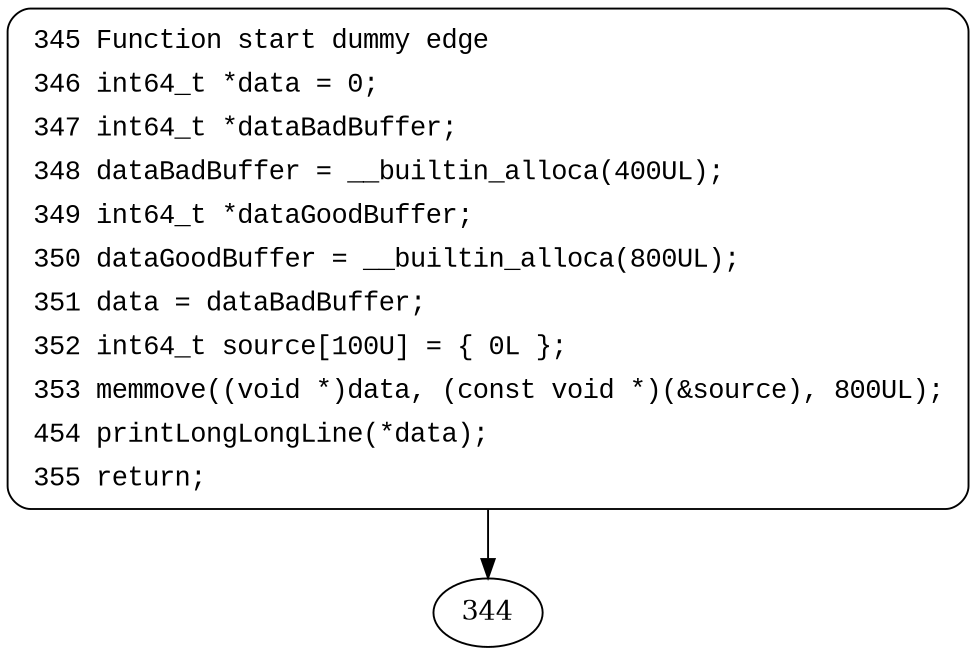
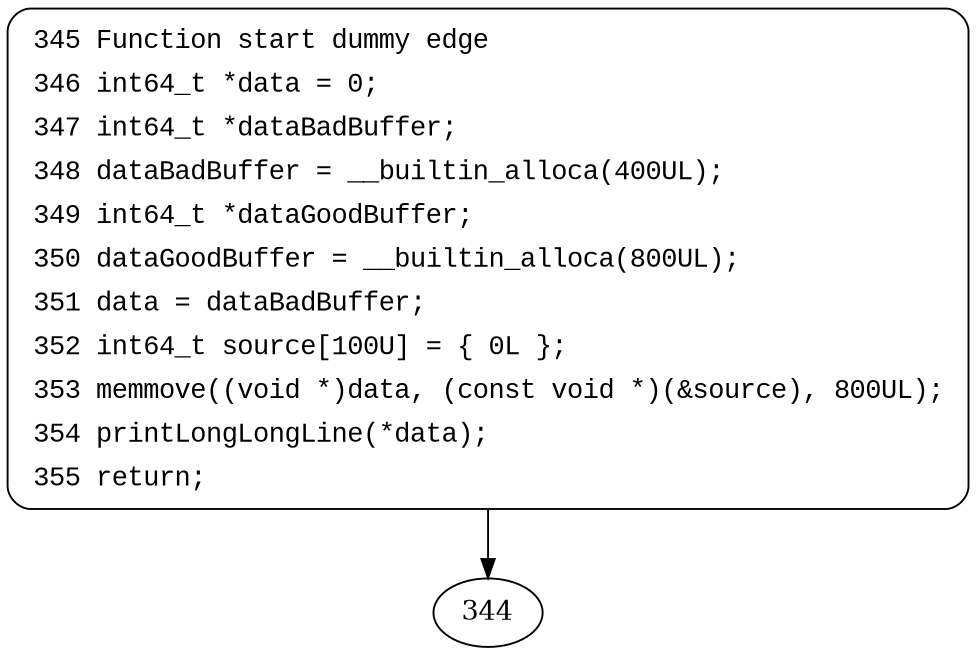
(57, 434) -> (57, 434)
